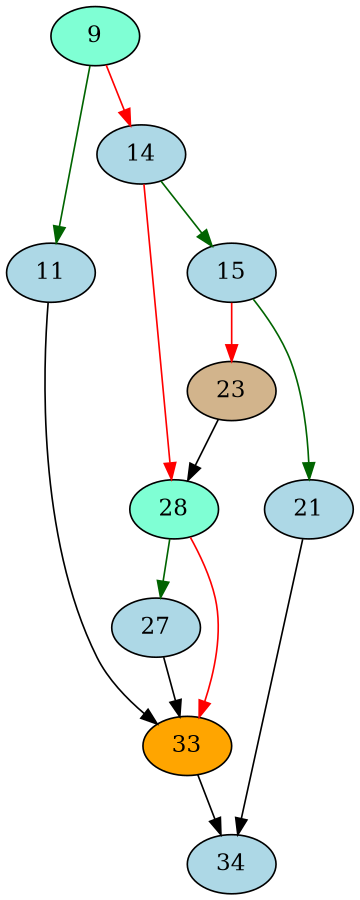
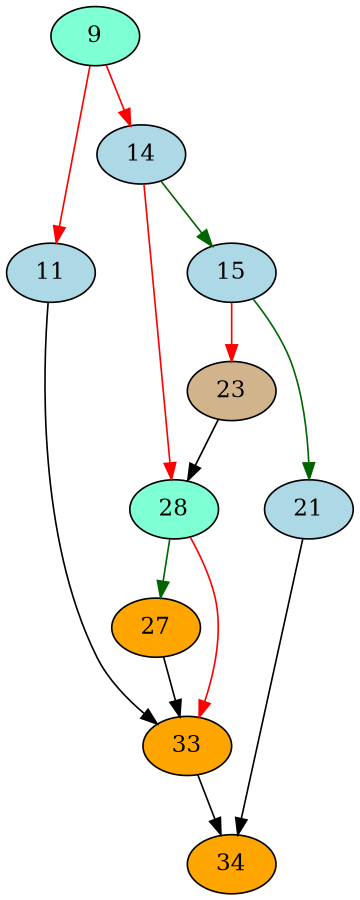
(75, 146) -> (75, 146)
(156, 628) -> (156, 628)
(232, 864) -> (232, 864)
